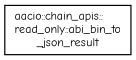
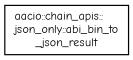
(68, 30) -> (67, 30)
